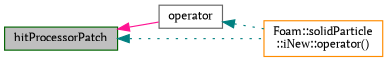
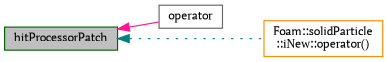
(249, 26) -> none
